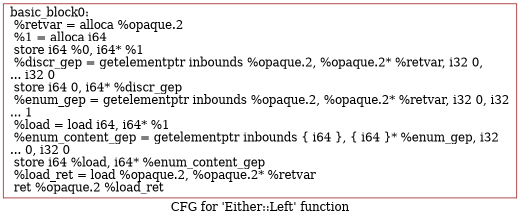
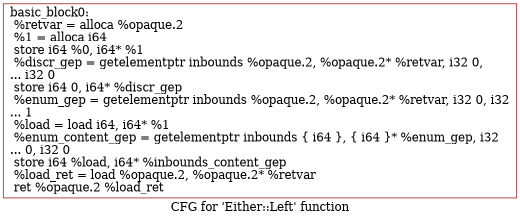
(138, 163) -> (148, 163)
